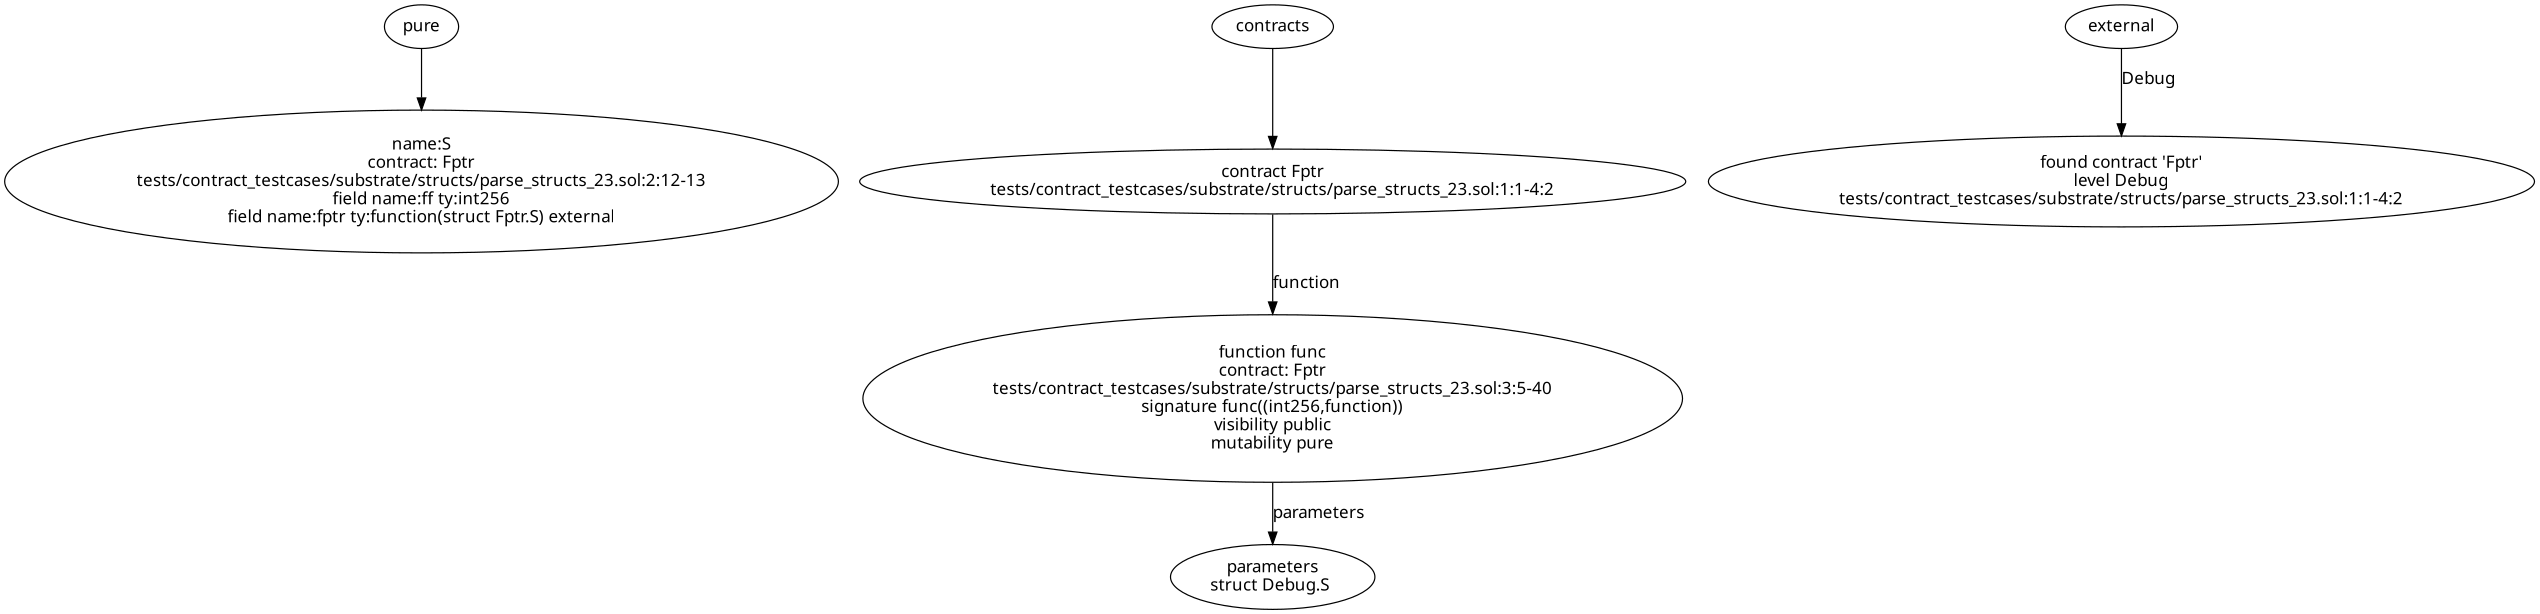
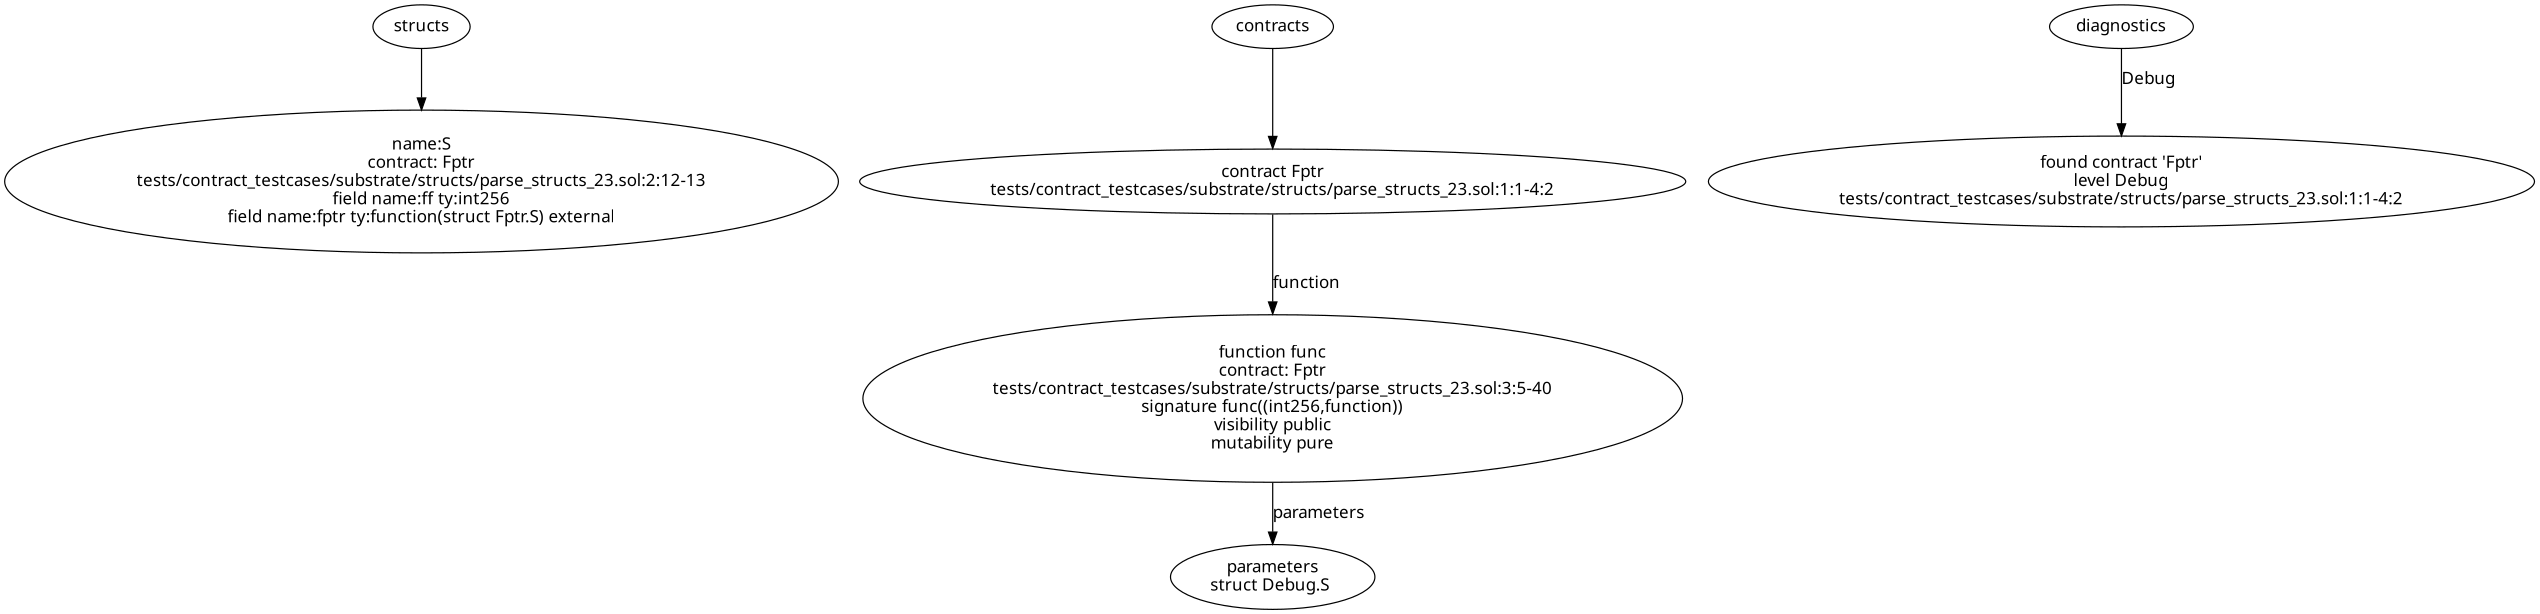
(422, 27) -> (422, 27)
(2122, 27) -> (2122, 27)
